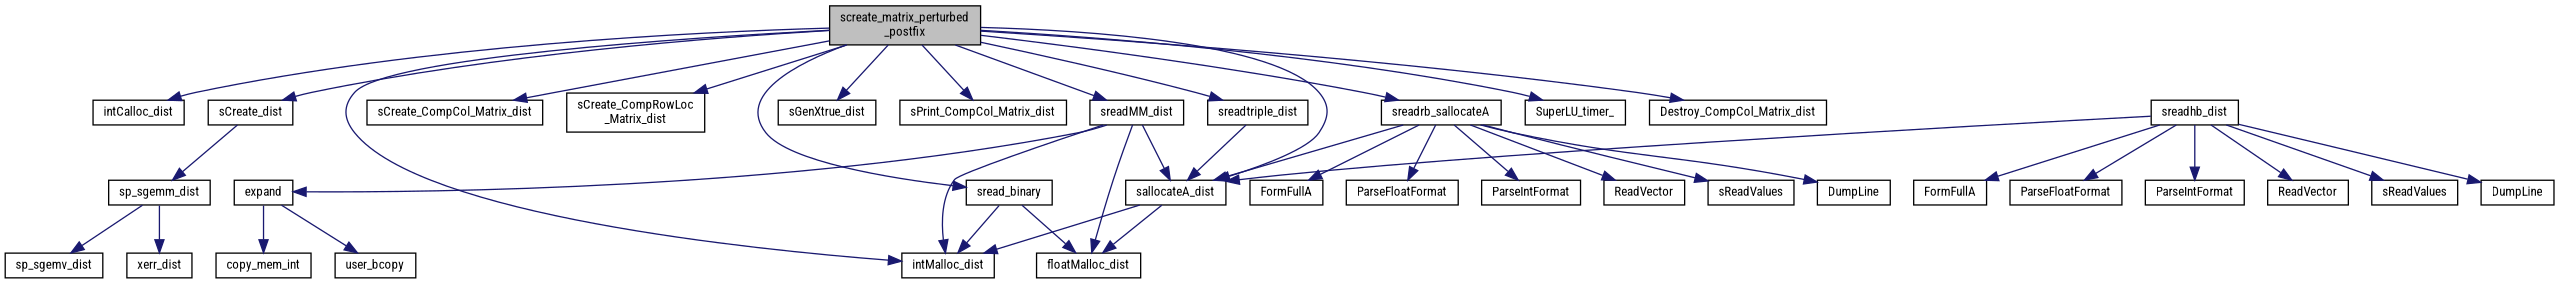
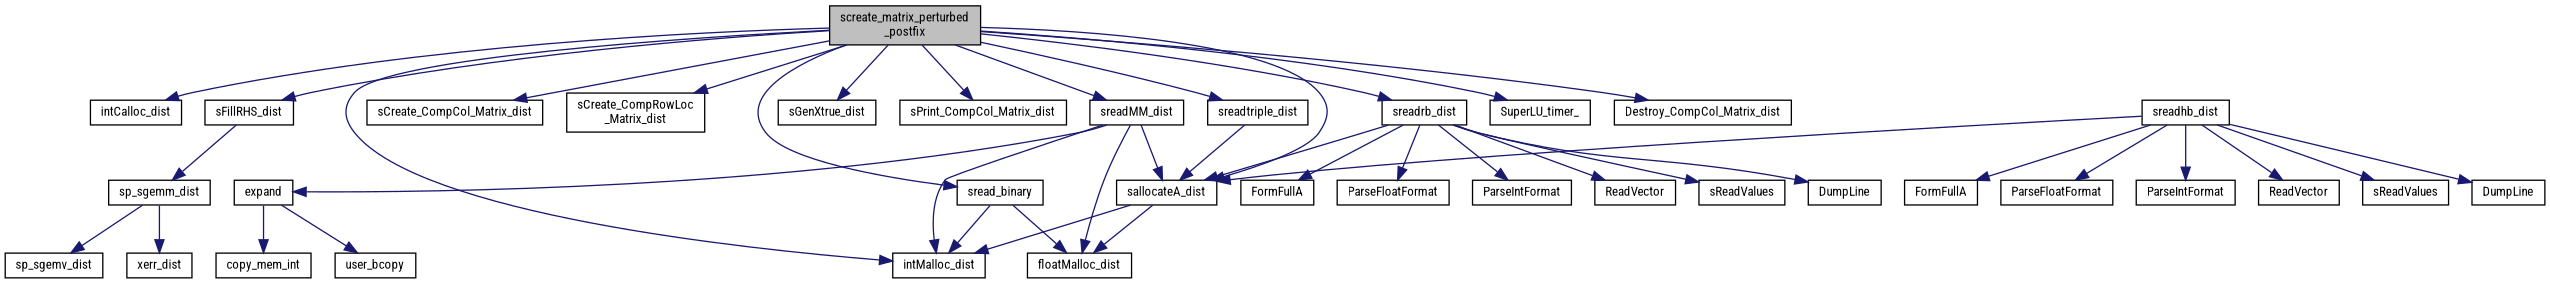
(251, 113) -> (249, 113)
(1441, 113) -> (1424, 113)
